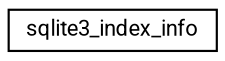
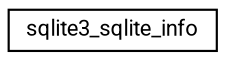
(113, 30) -> (113, 30)
